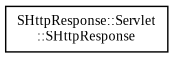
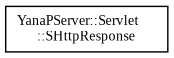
(87, 29) -> (87, 29)
